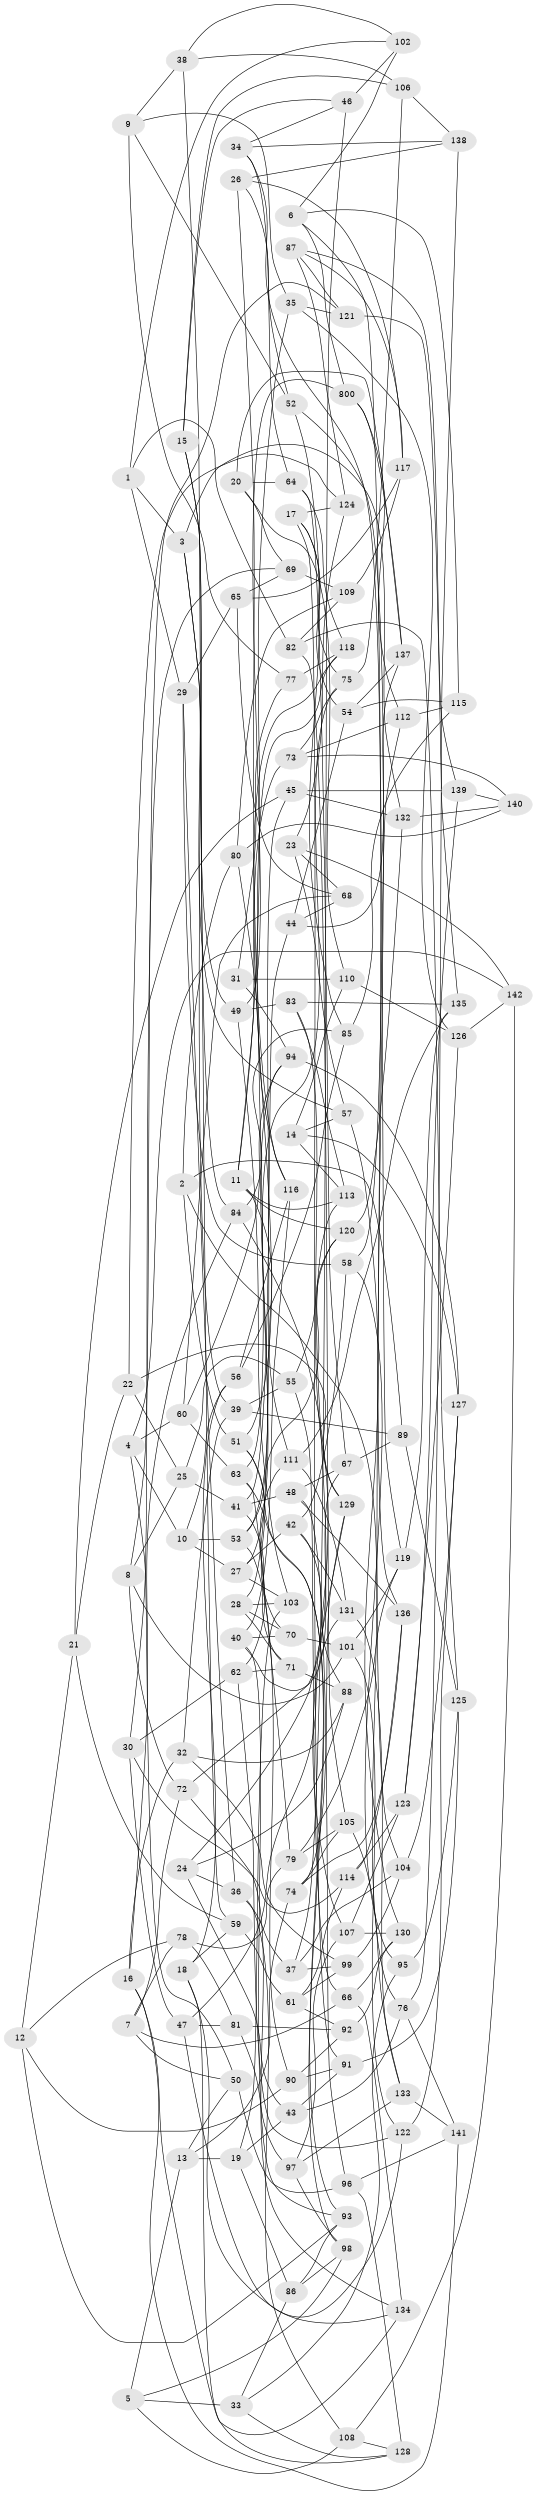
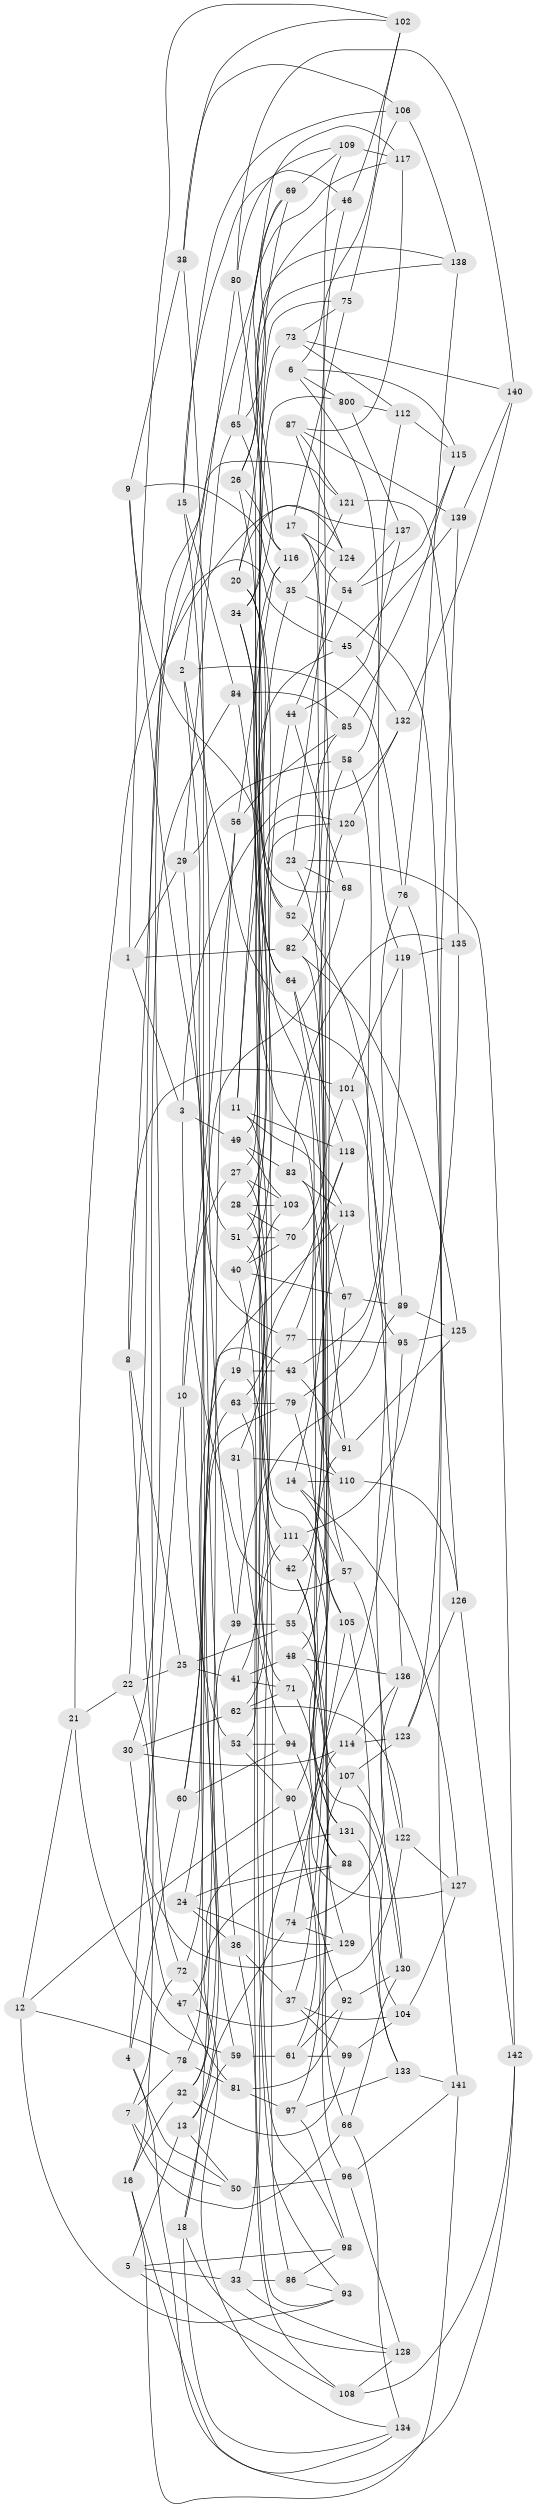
none -> (347, 1341)
